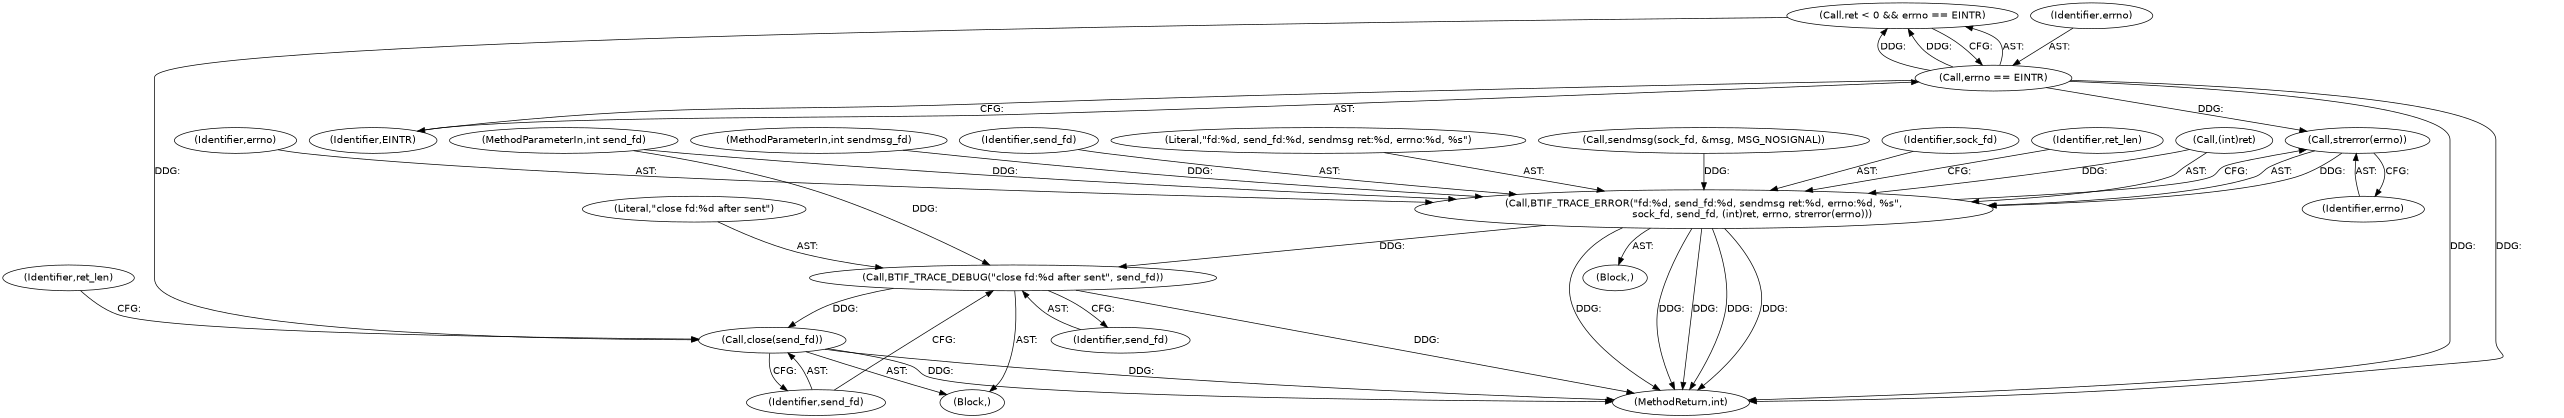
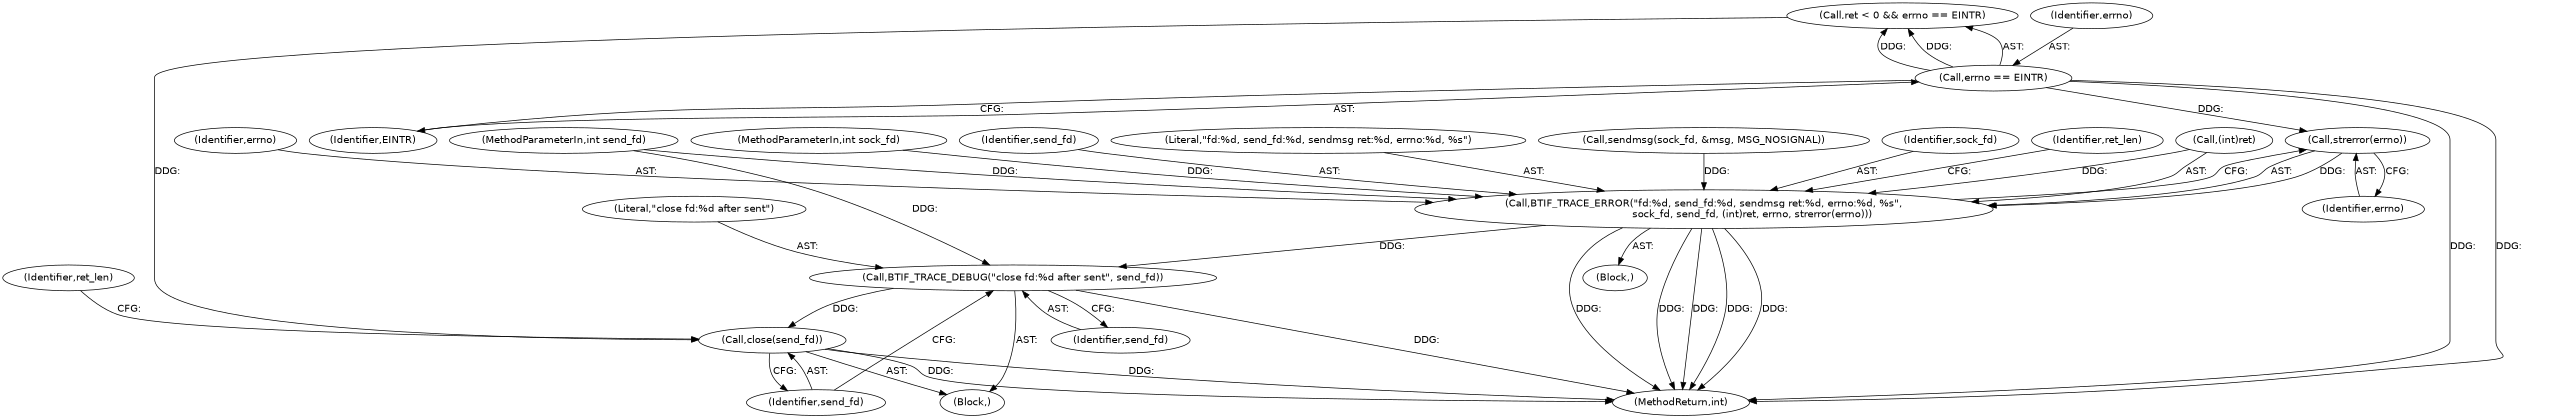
(1956, 42) -> none
(819, 140) -> (819, 140)
